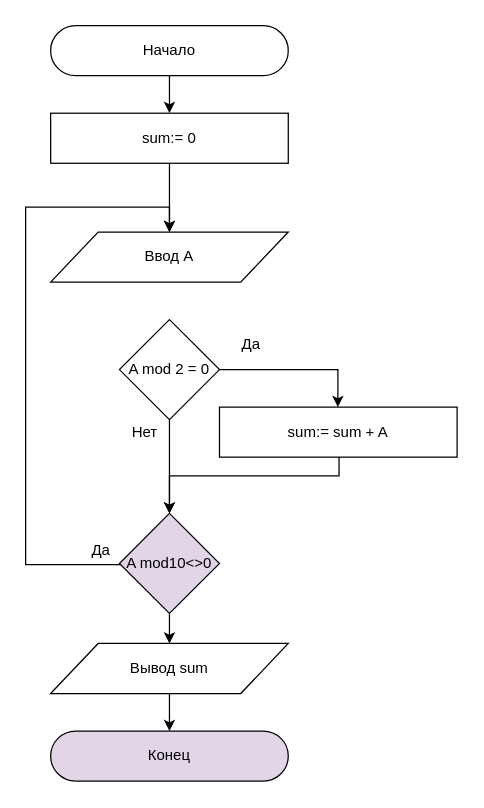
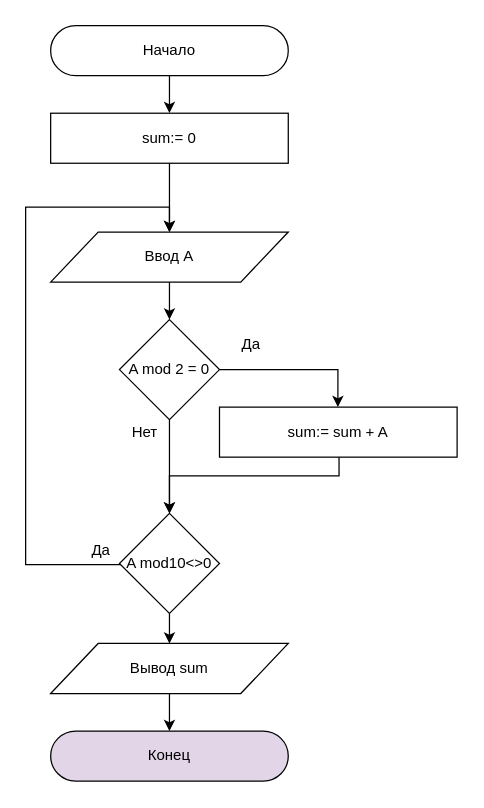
none -> (169, 305)
(169, 563) -> (169, 563)
